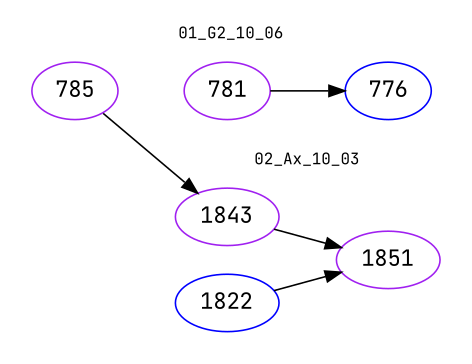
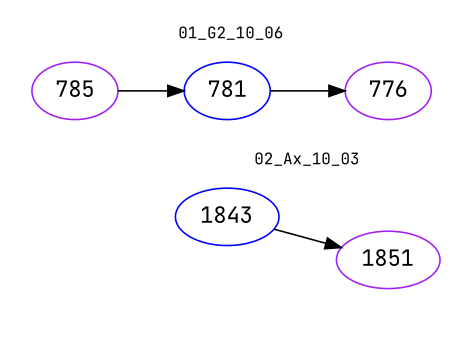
(227, 91) -> (227, 91)
(388, 91) -> (388, 91)
(144, 148) -> (143, 91)
(227, 217) -> (227, 217)
(227, 303) -> none
